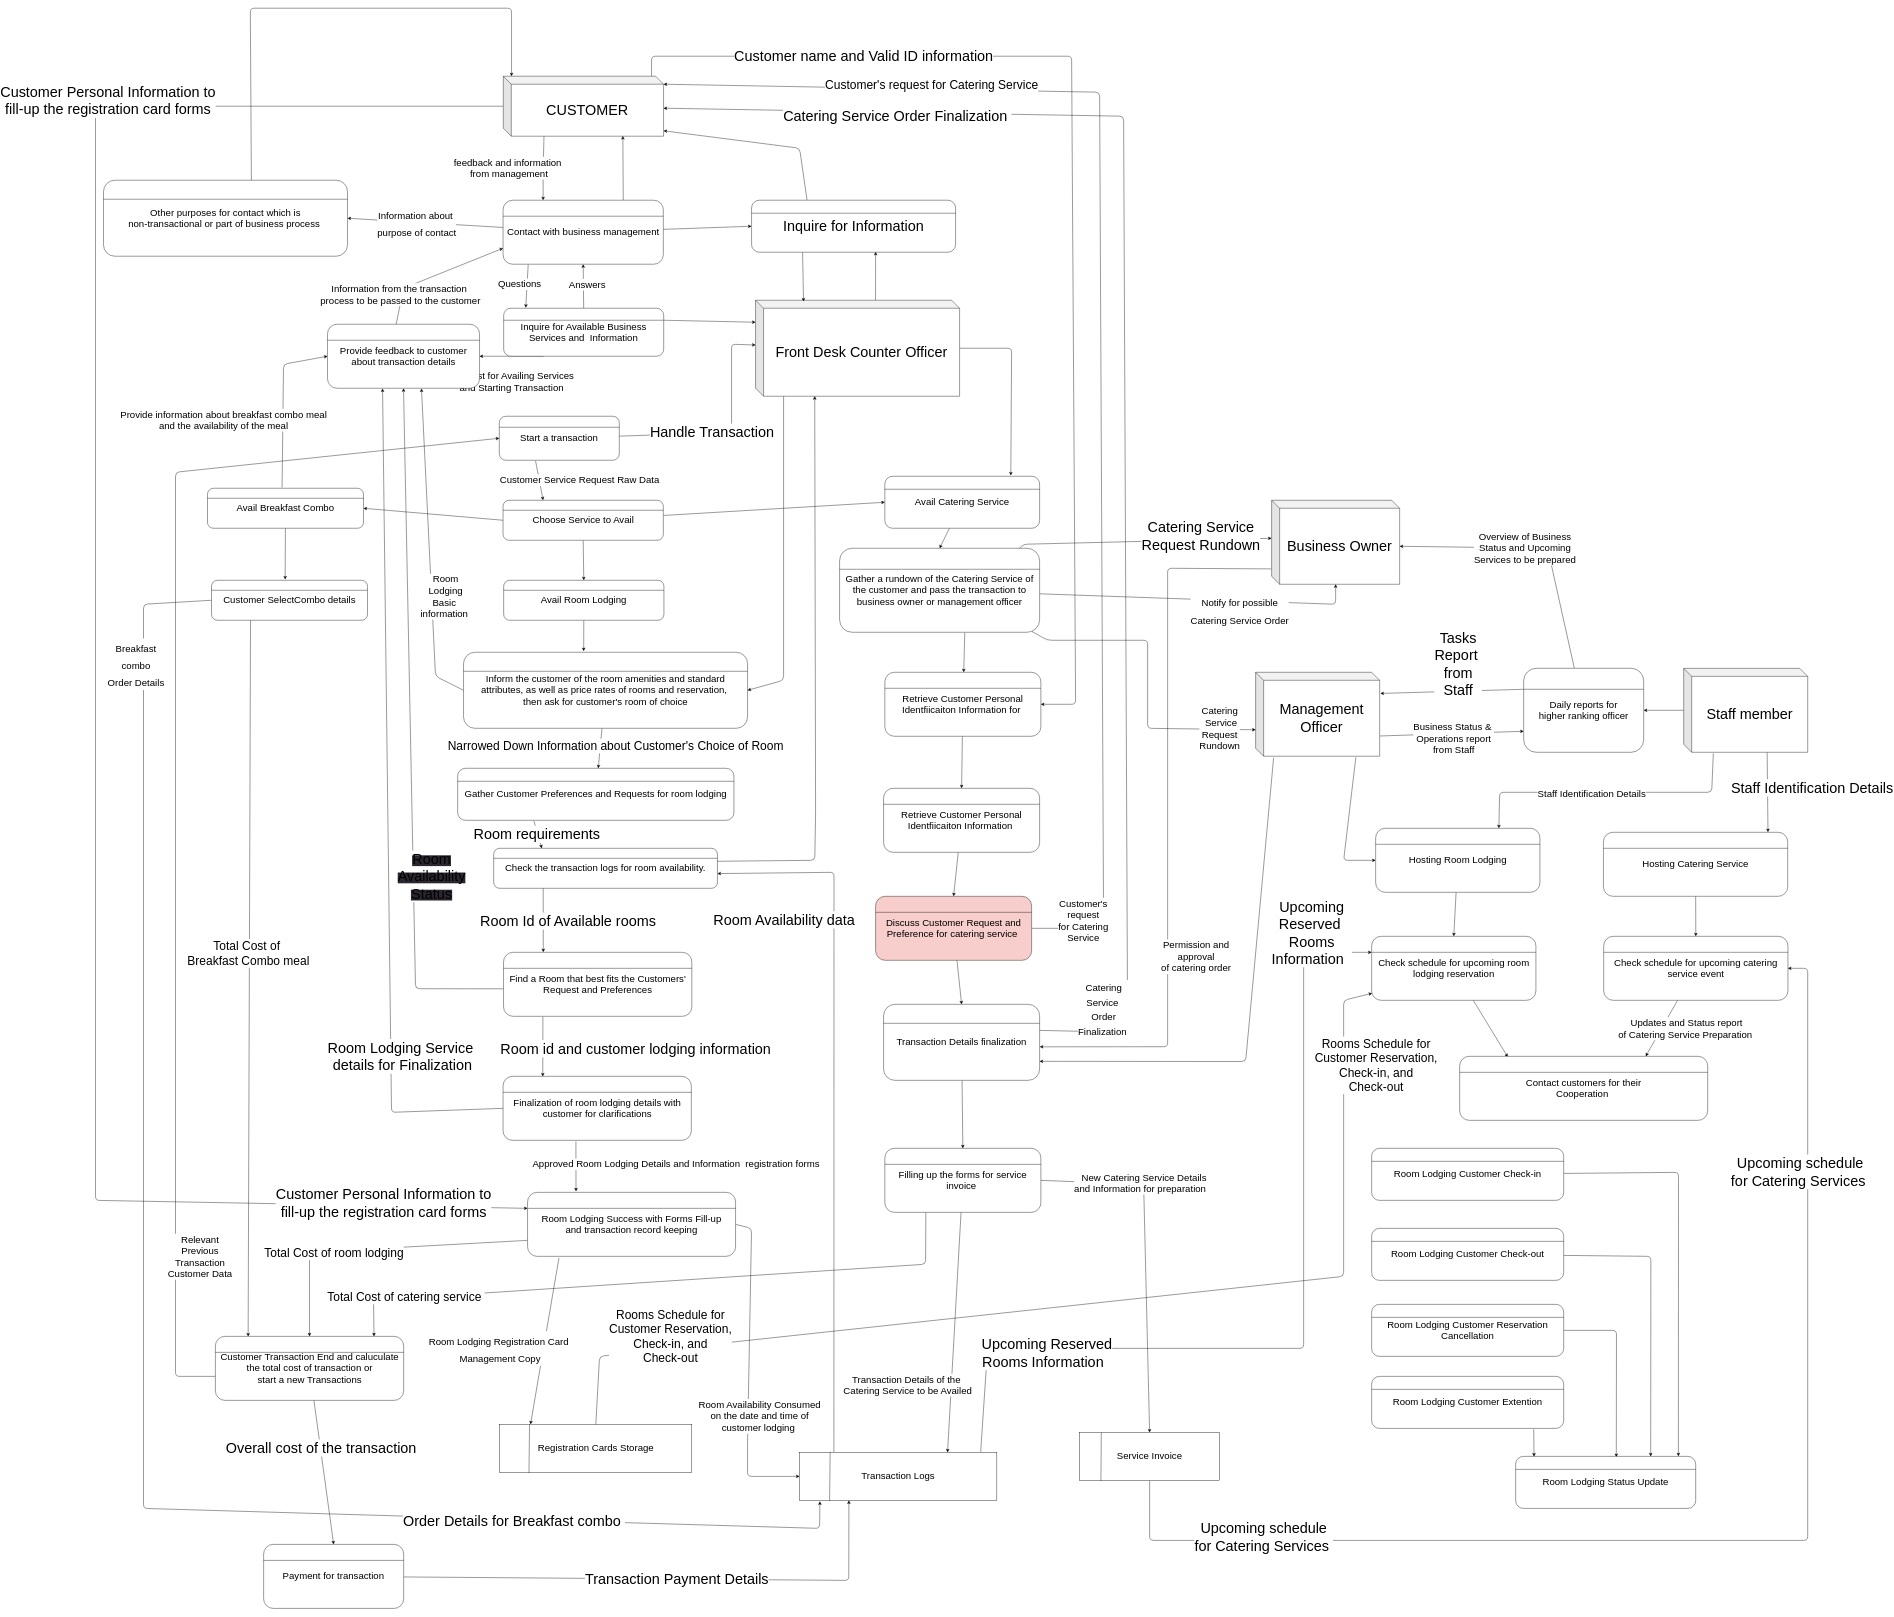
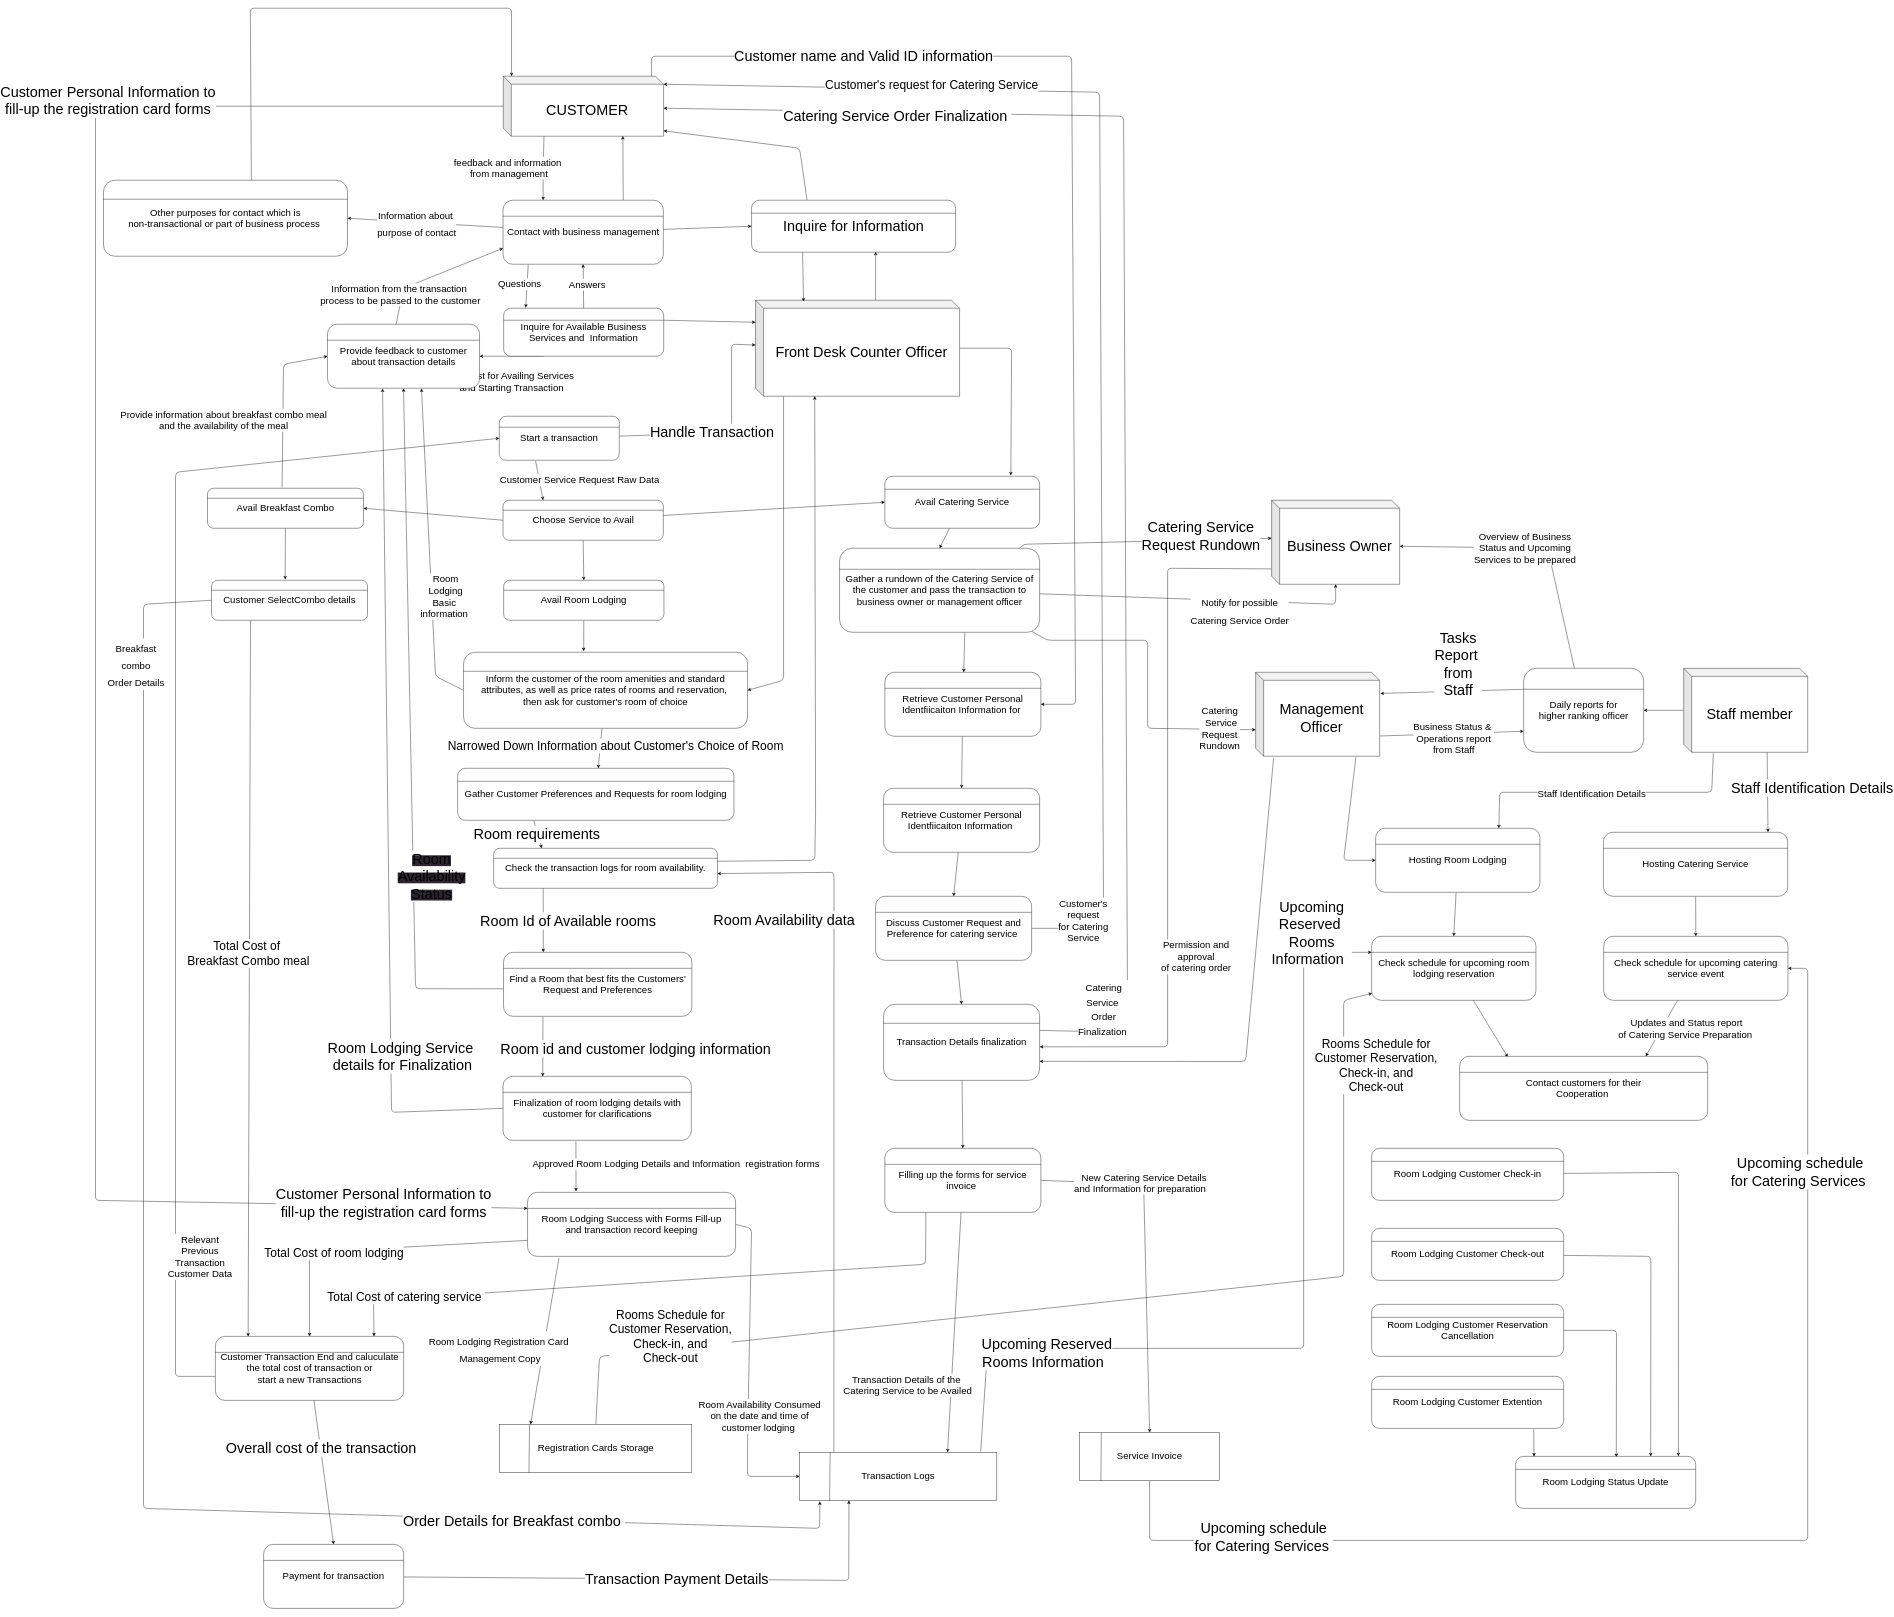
(953, 928) -> (953, 928)
